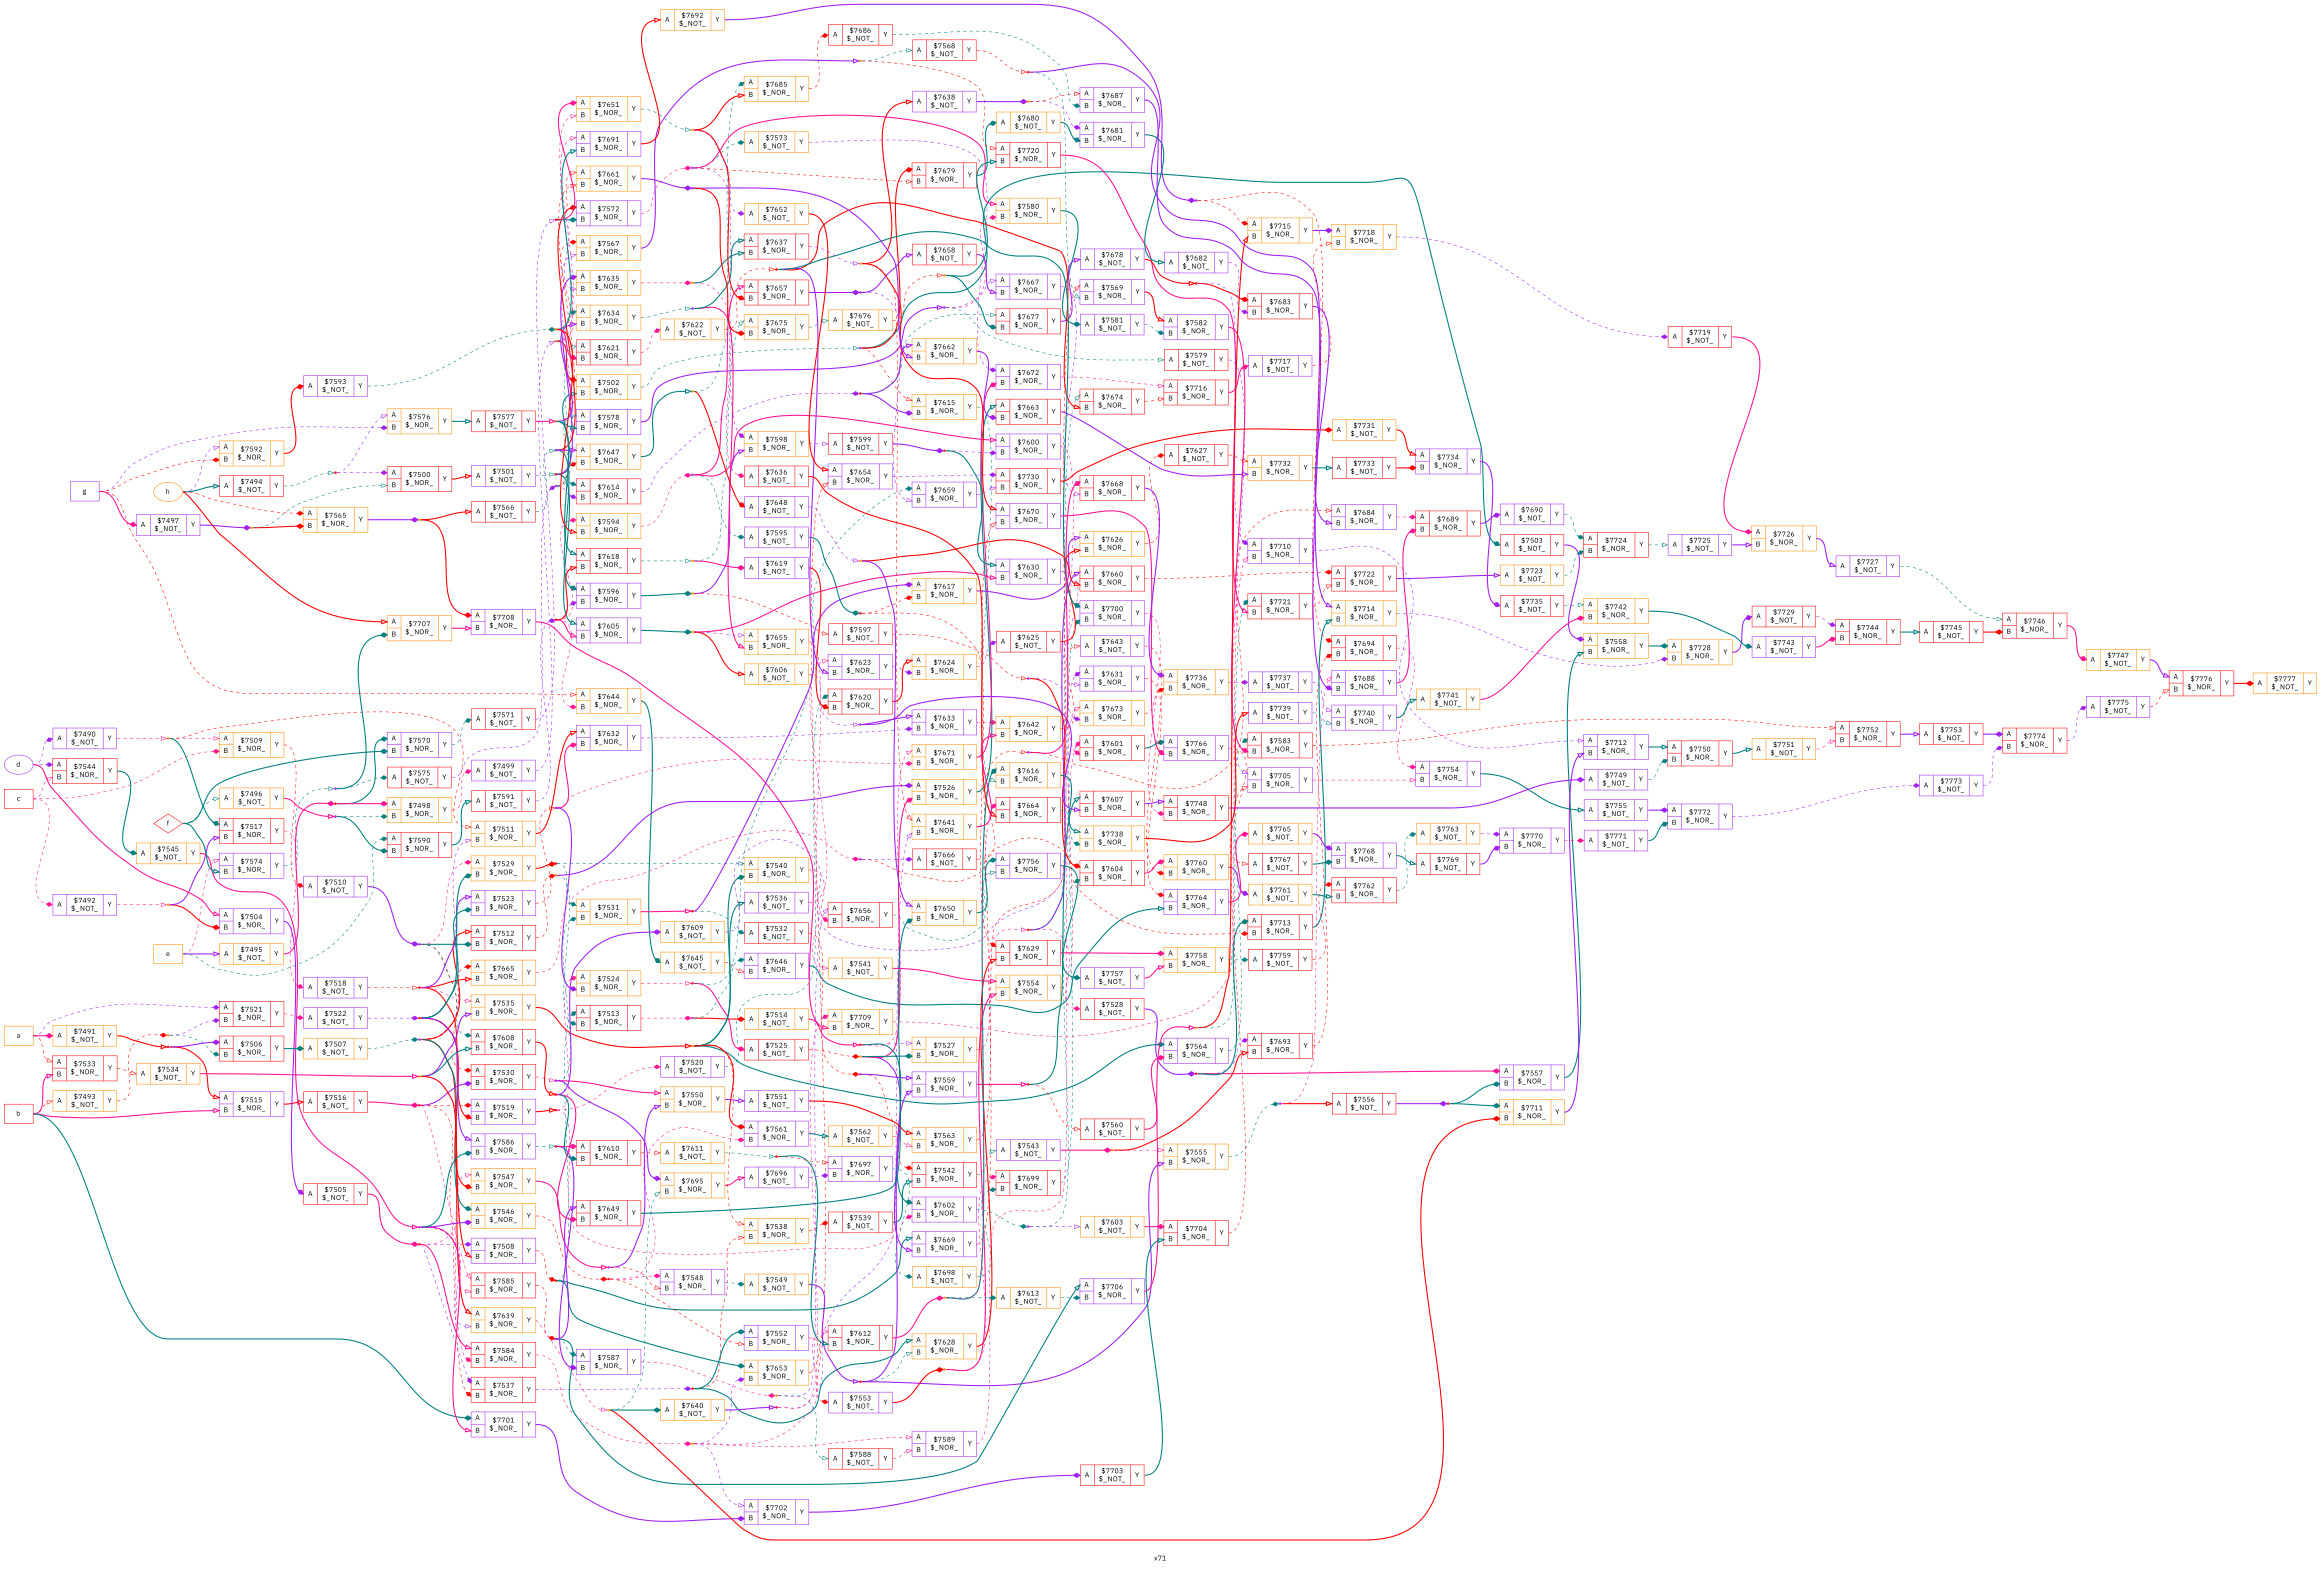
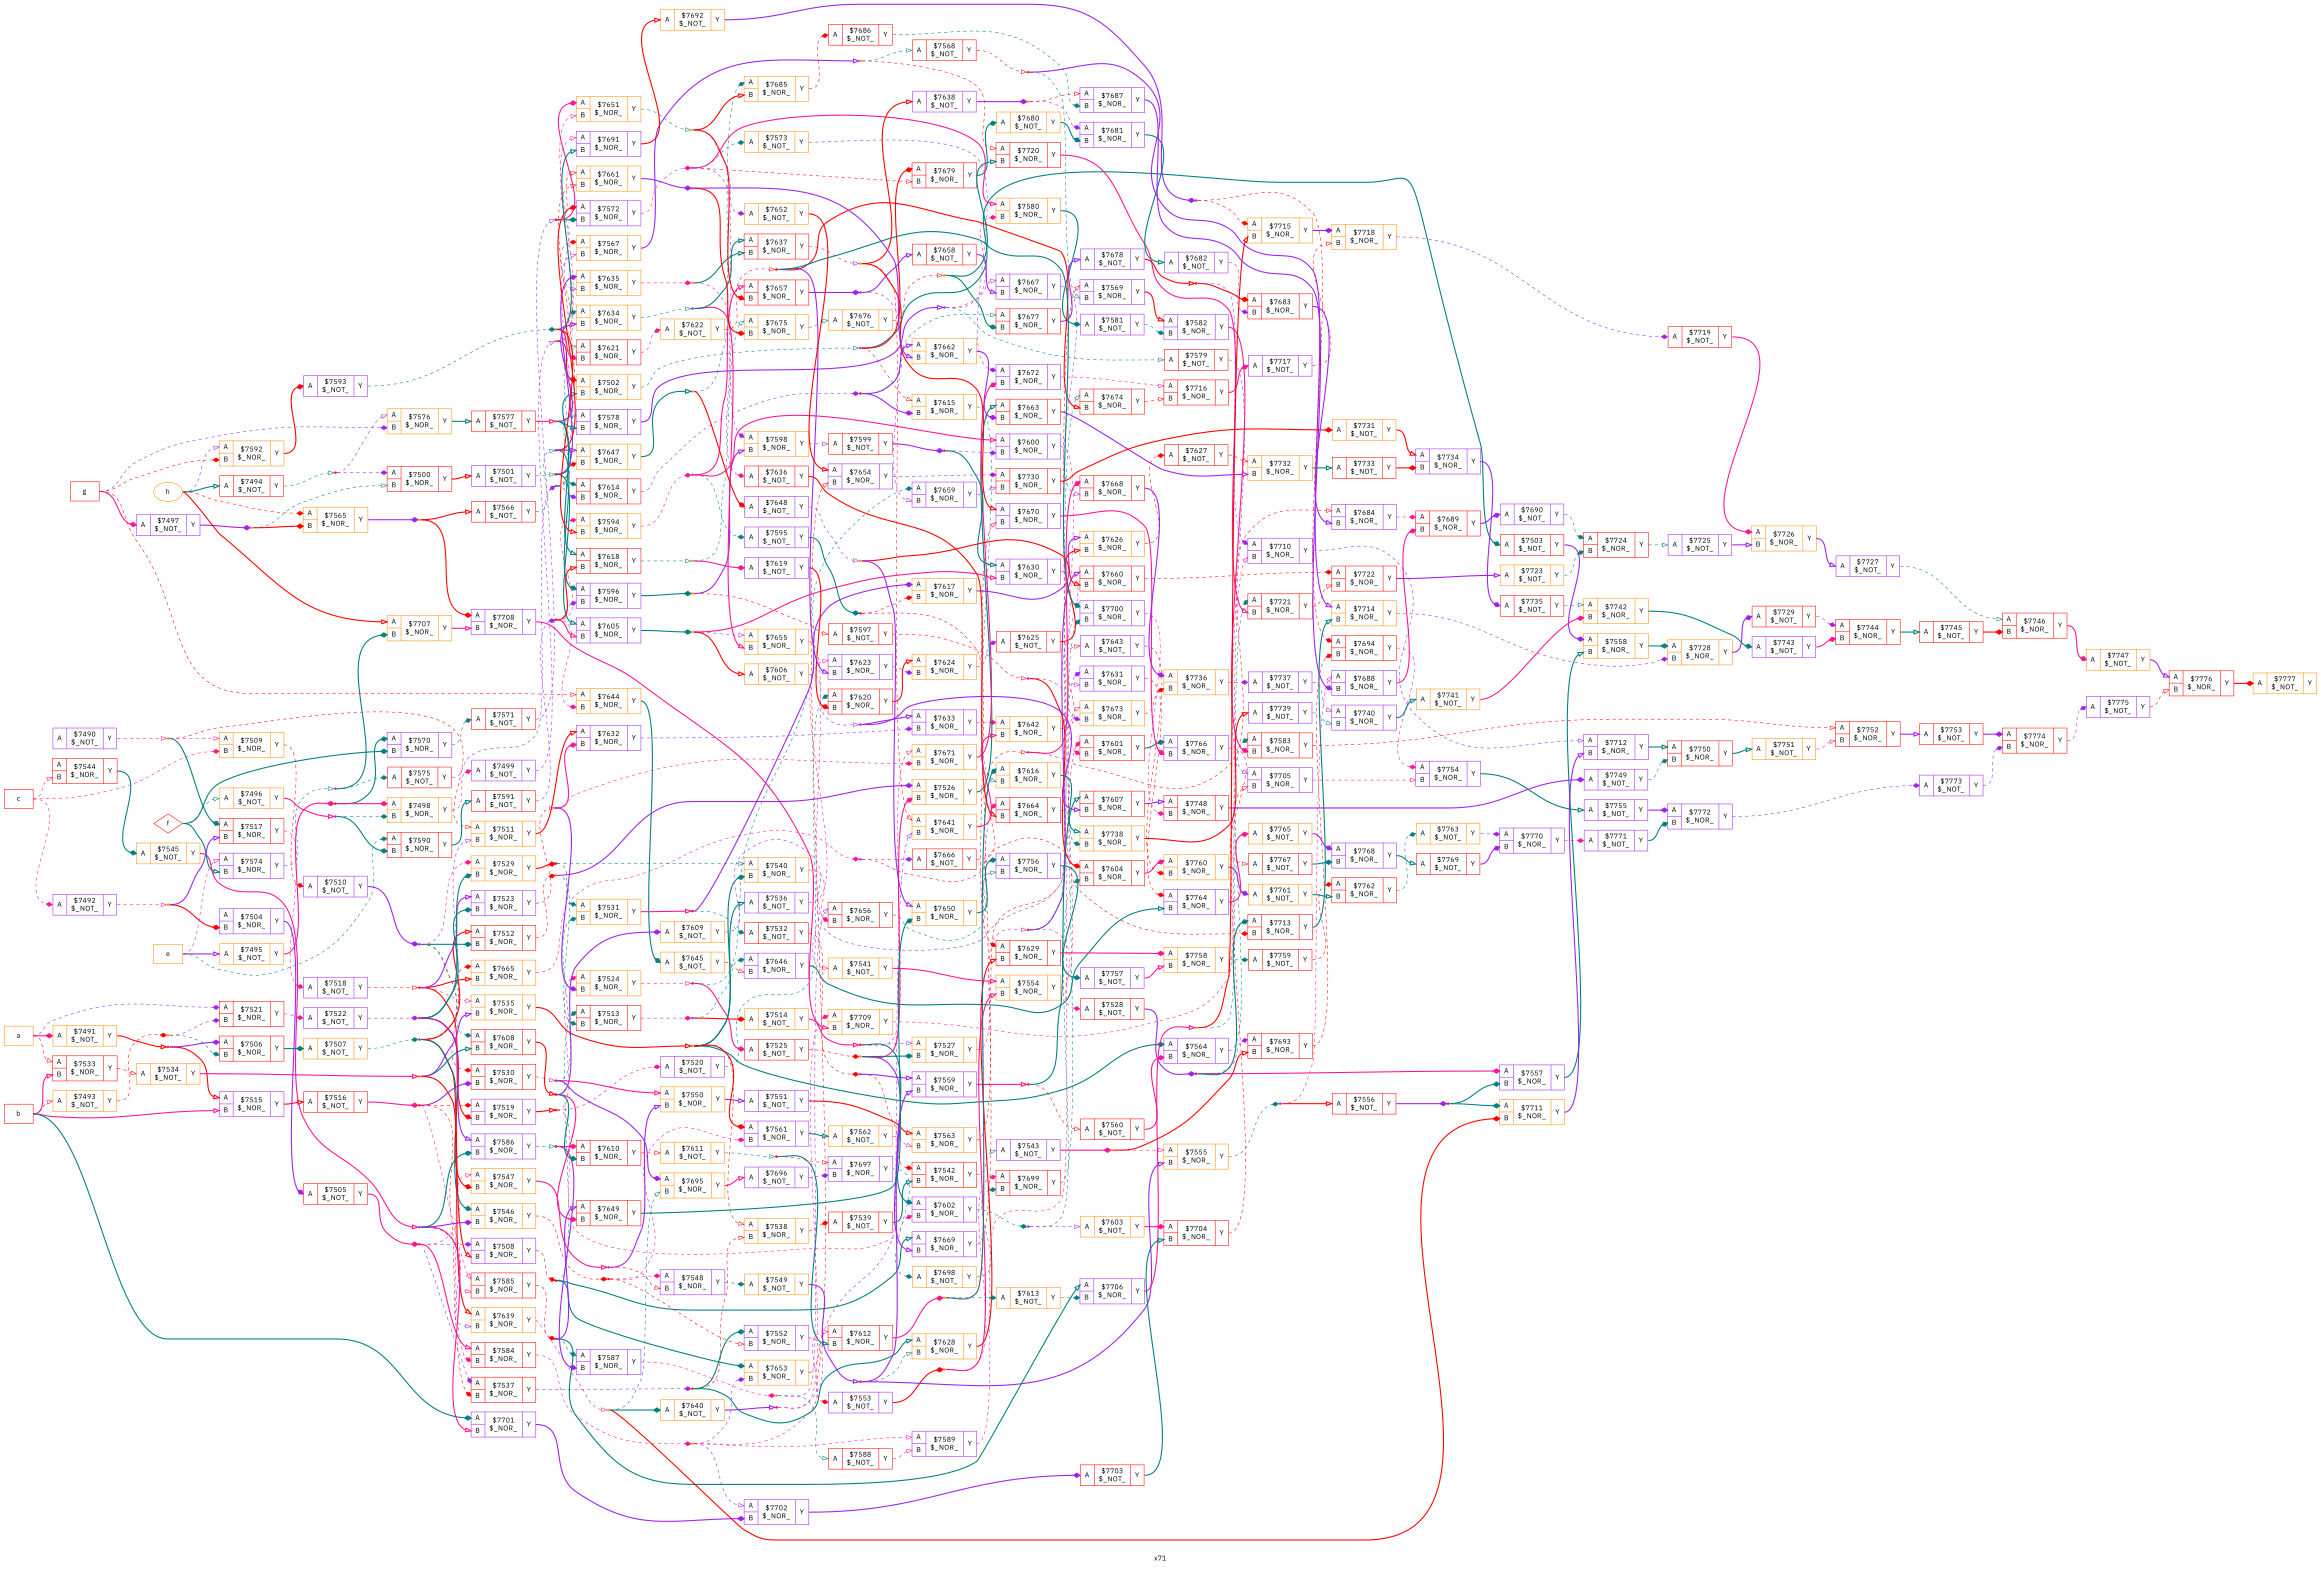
(85, 491) -> (85, 491)
(19, 765) -> none
